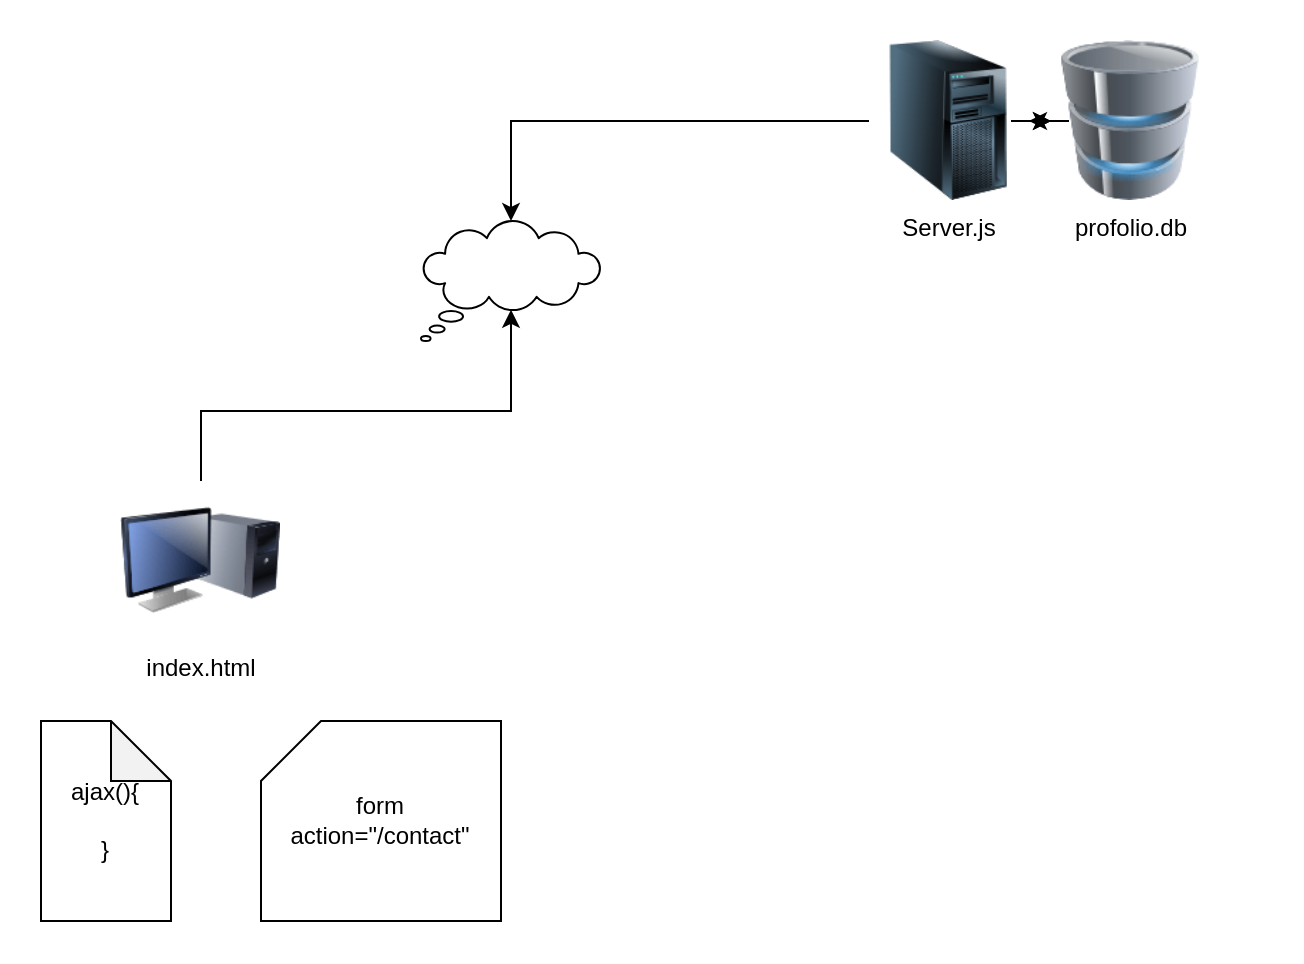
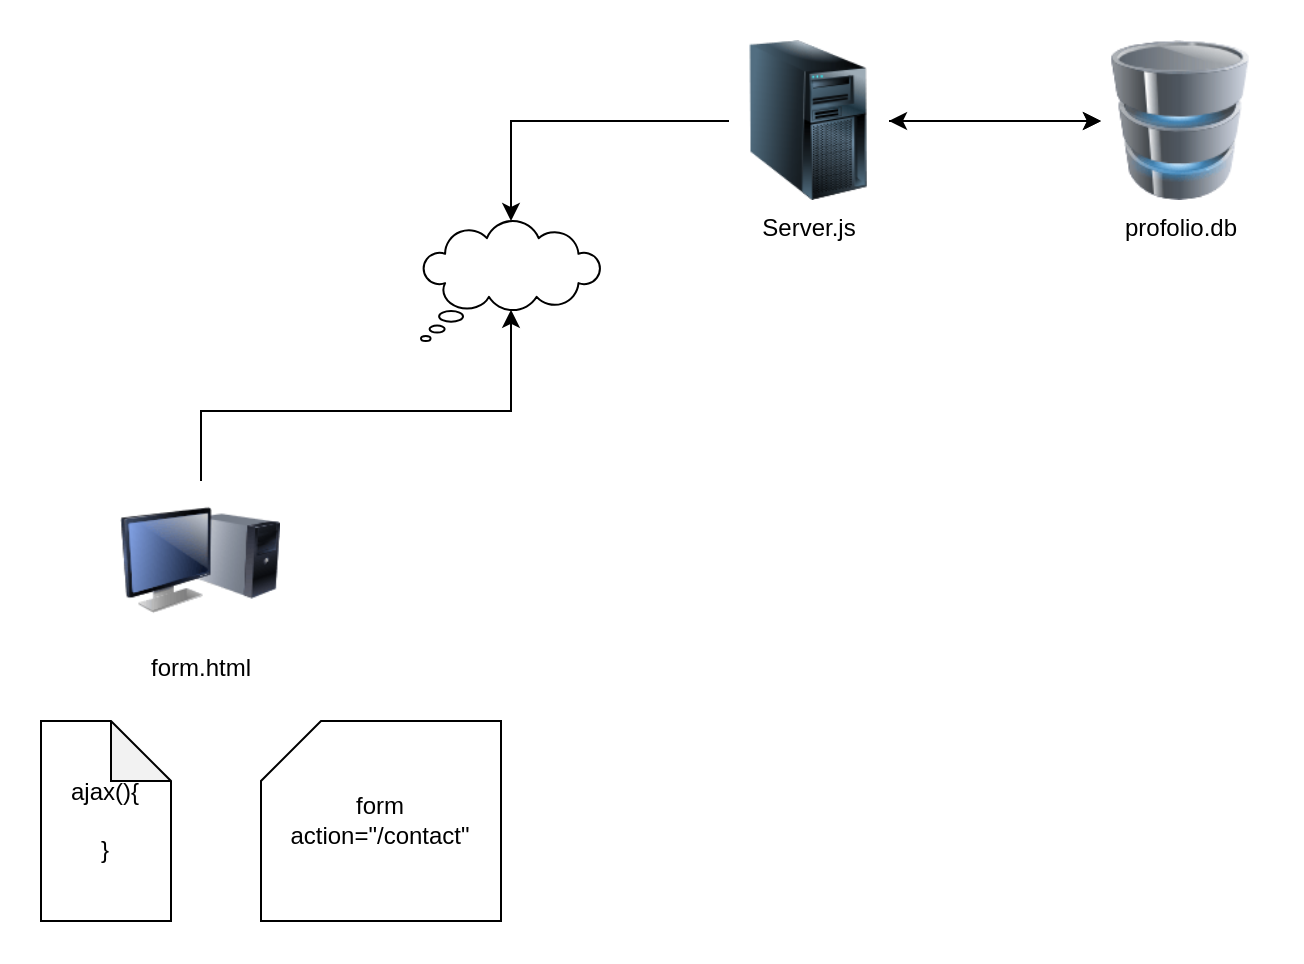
(949, 121) -> (809, 121)
(1131, 121) -> (1181, 121)
(202, 669) -> (202, 669)
